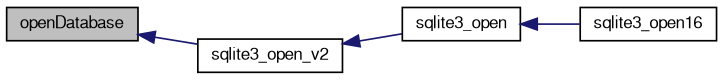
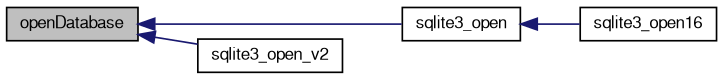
(381, 37) -> (278, 24)
